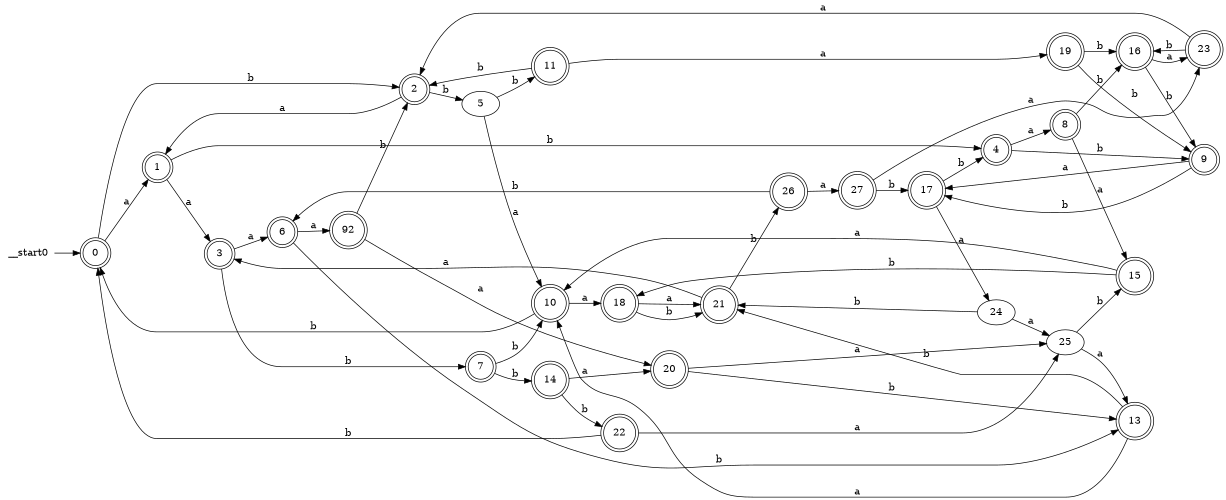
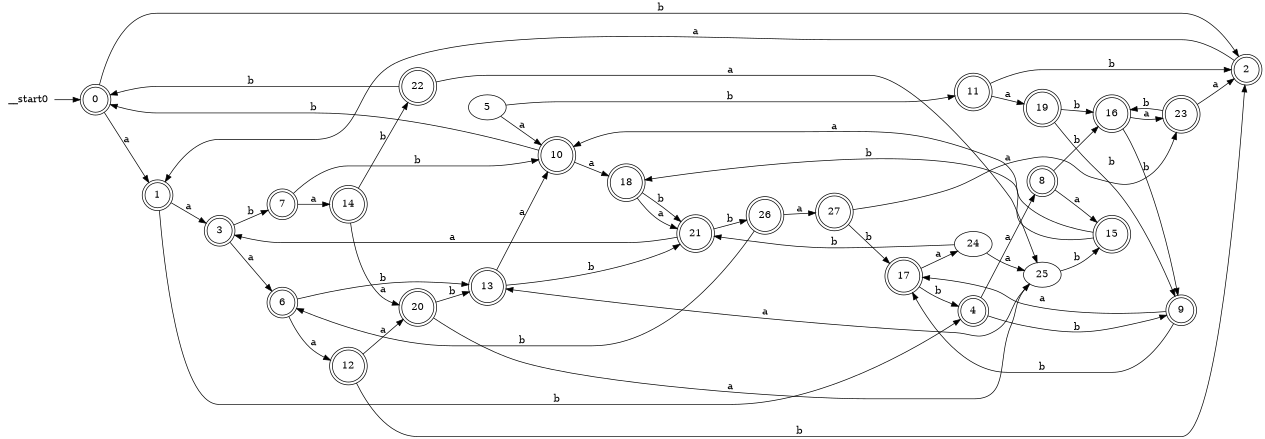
(443, 95) -> none
(348, 230) -> (348, 366)
(516, 374) -> (314, 199)
